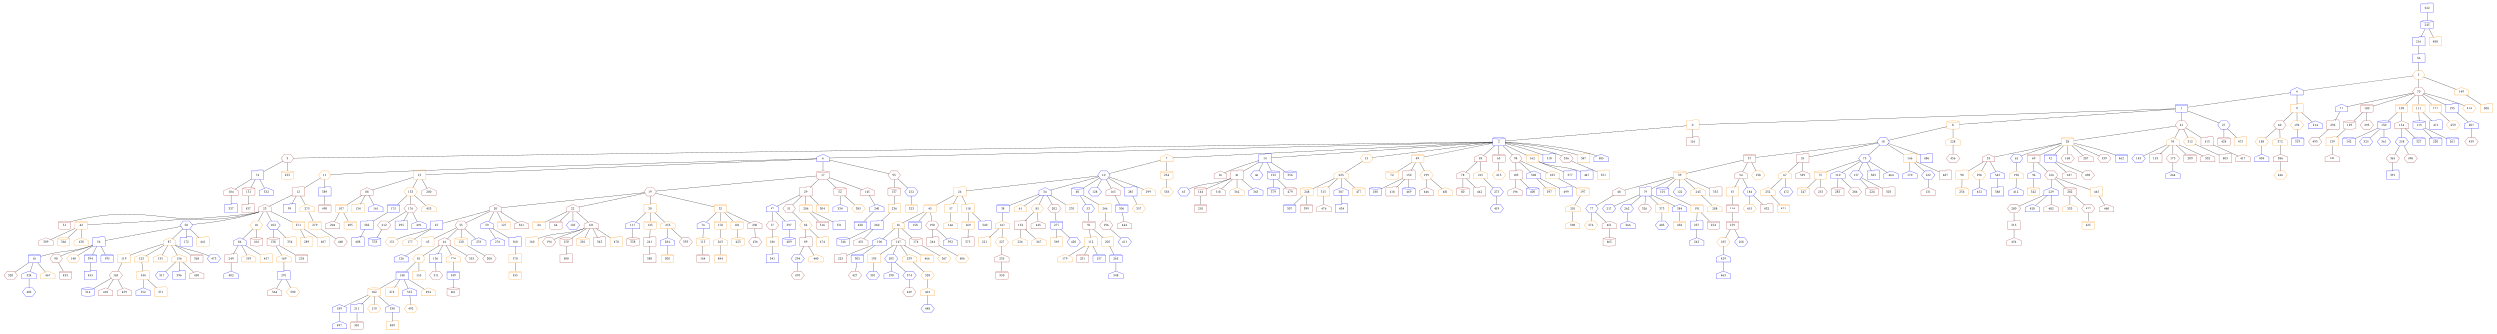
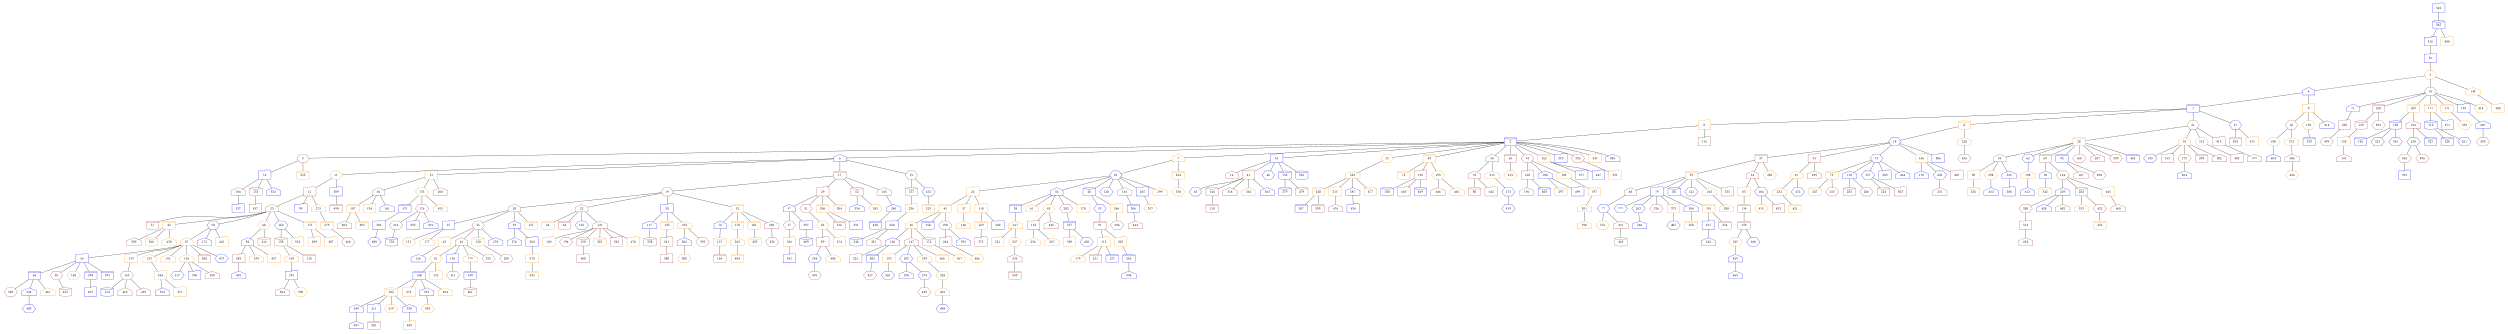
(2452, 142) -> (2464, 142)
(650, 209) -> (667, 209)
(521, 225) -> none
(143, 233) -> (135, 252)
(186, 242) -> (204, 242)
(358, 242) -> (374, 242)
(1125, 242) -> none
(667, 259) -> (684, 259)
